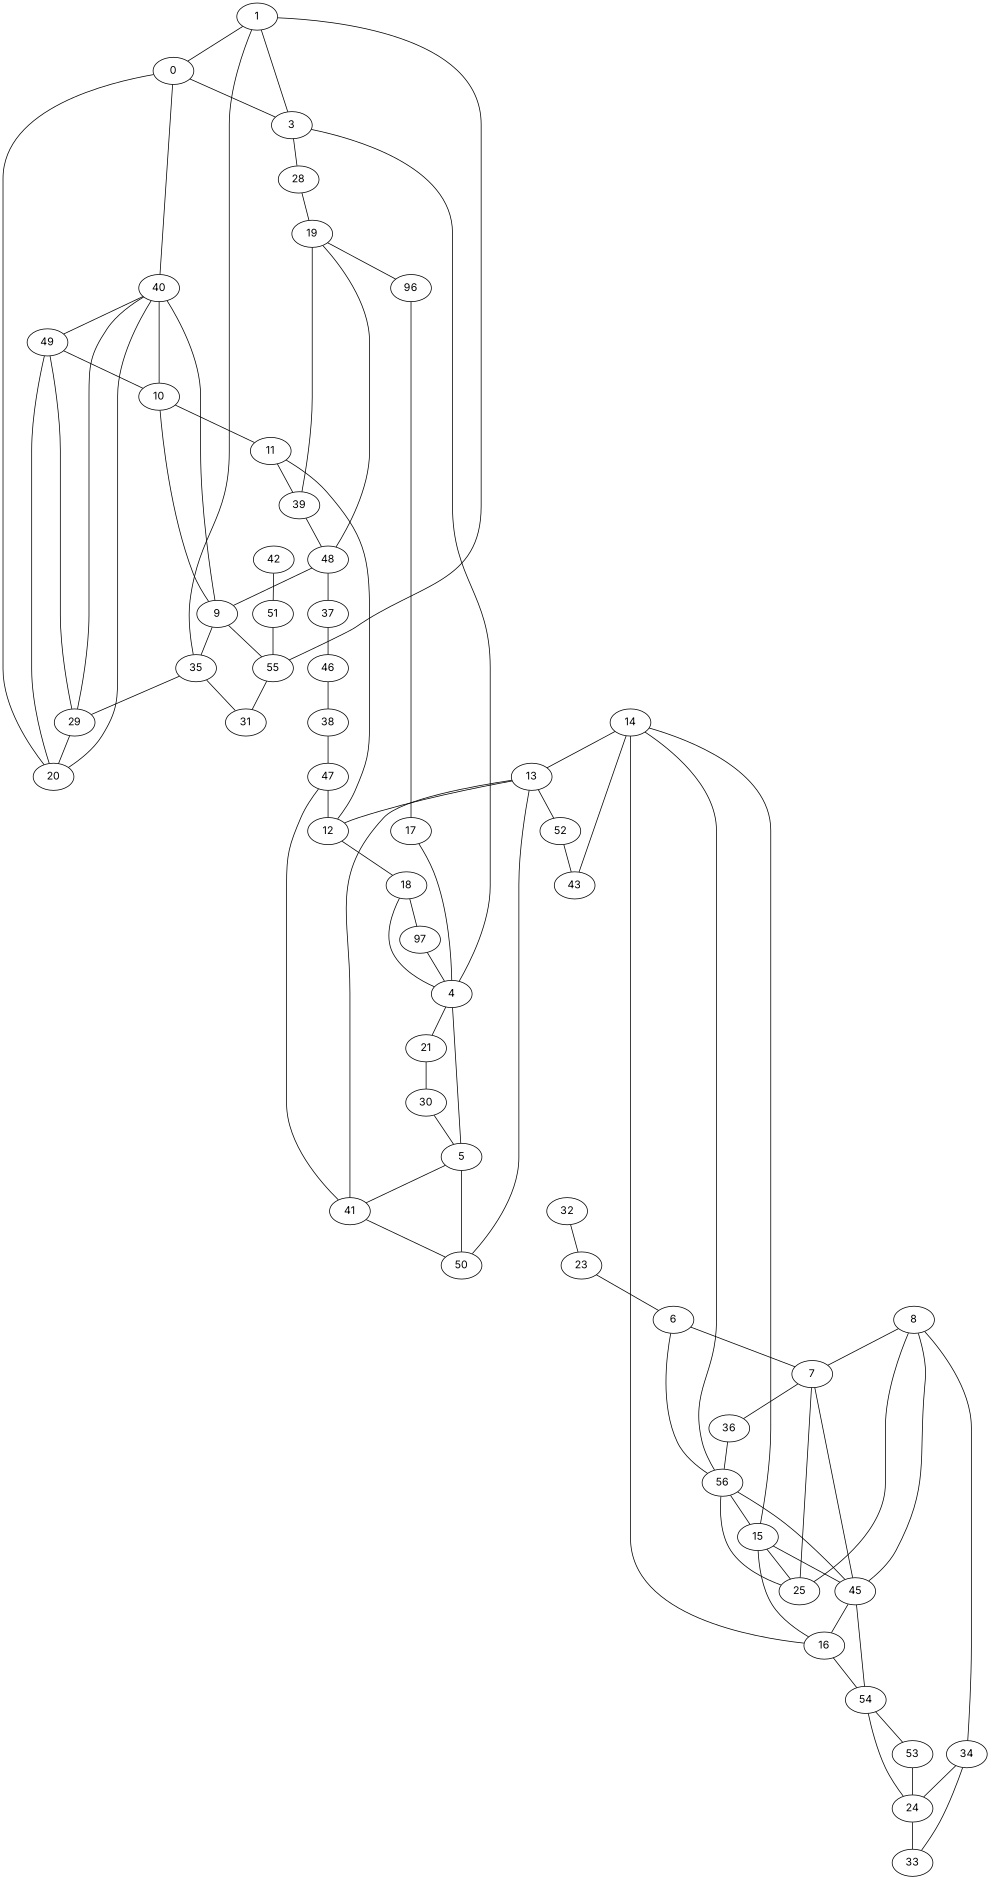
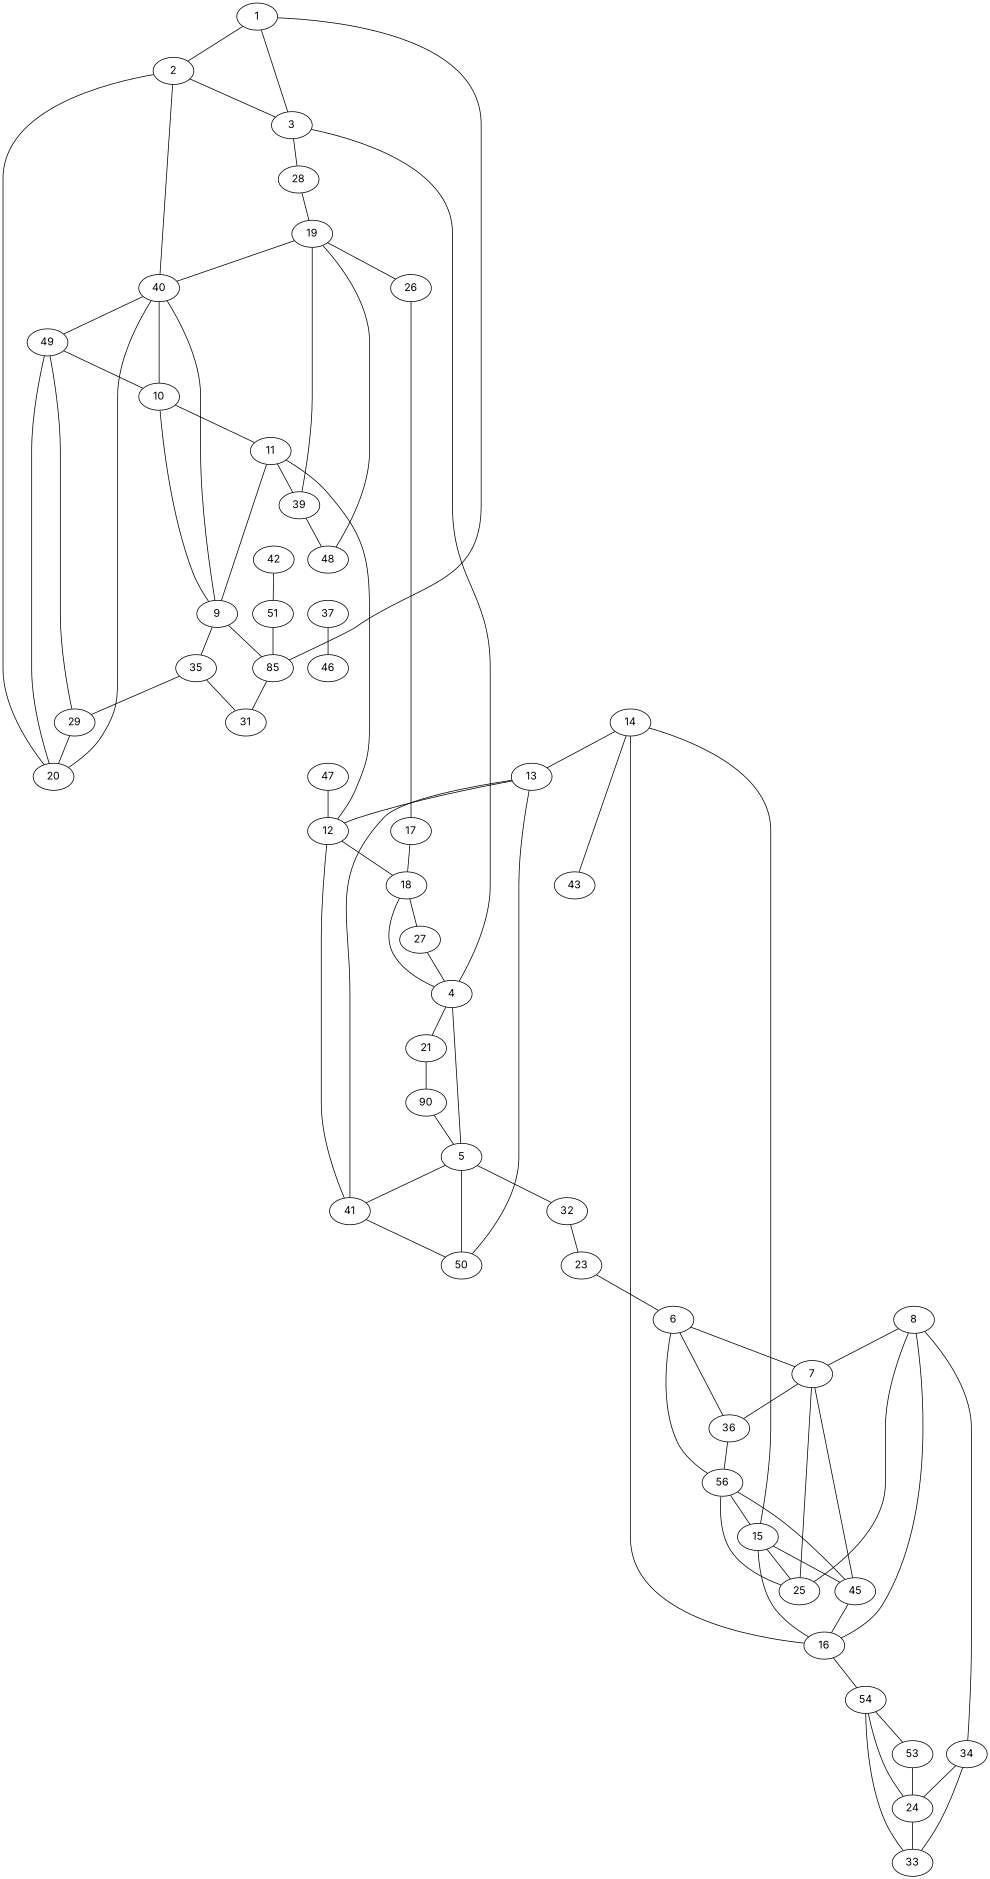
(173, 71) -> (173, 71)
(411, 288) -> (411, 288)
(229, 344) -> none
(89, 493) -> (236, 261)
(328, 587) -> none
(269, 589) -> (244, 532)
(273, 668) -> (273, 668)
(328, 722) -> none
(560, 831) -> none
(444, 910) -> (409, 858)
(420, 940) -> (420, 940)
(287, 999) -> (321, 1023)
(716, 1090) -> none
(426, 1103) -> (426, 1103)
none -> (509, 1181)
none -> (701, 1374)
(921, 1464) -> (918, 1499)
(861, 1646) -> (874, 1785)
